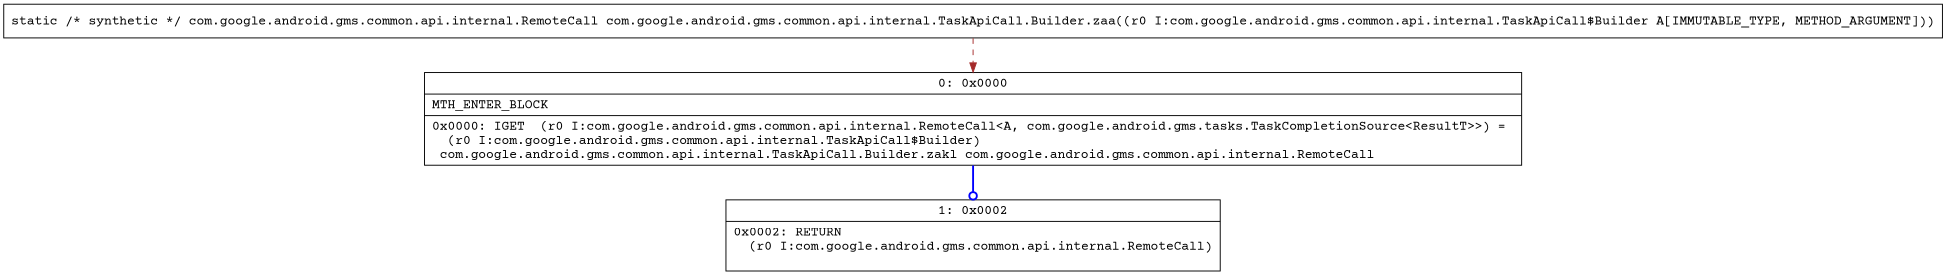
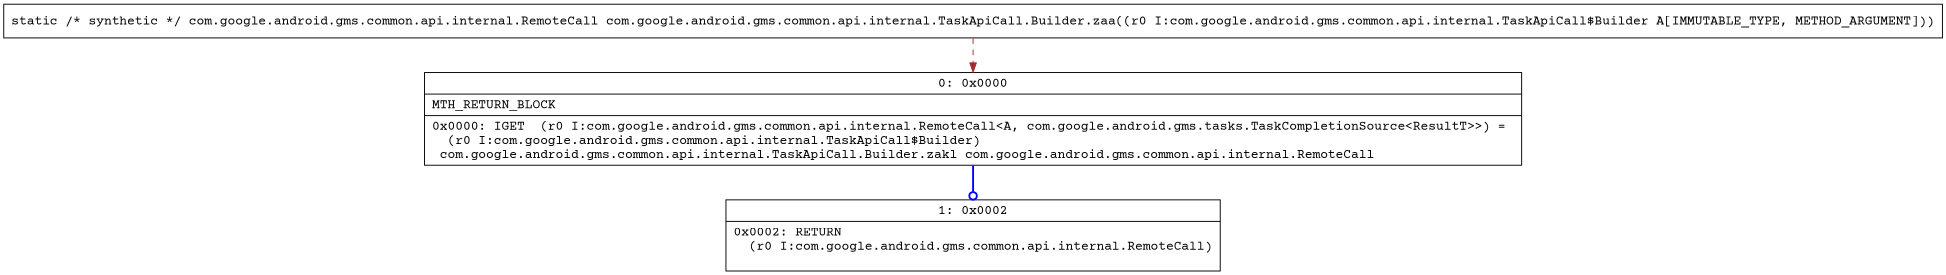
(490, 104) -> (494, 104)
